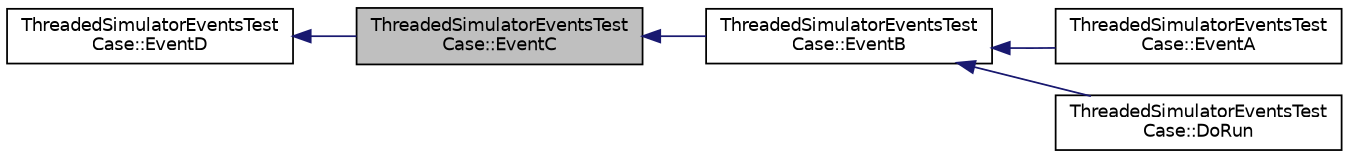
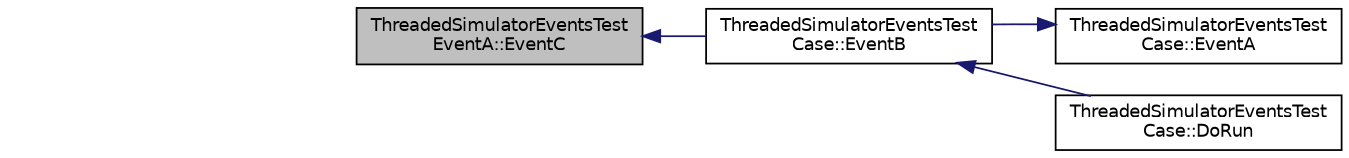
(150, 36) -> none
(500, 36) -> (500, 36)
(1033, 48) -> (1015, 24)
